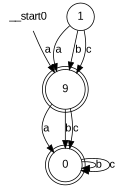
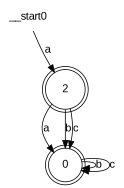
(81, 17) -> none
(65, 89) -> (65, 89)
